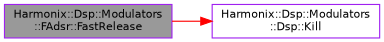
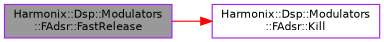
(296, 21) -> (296, 21)
